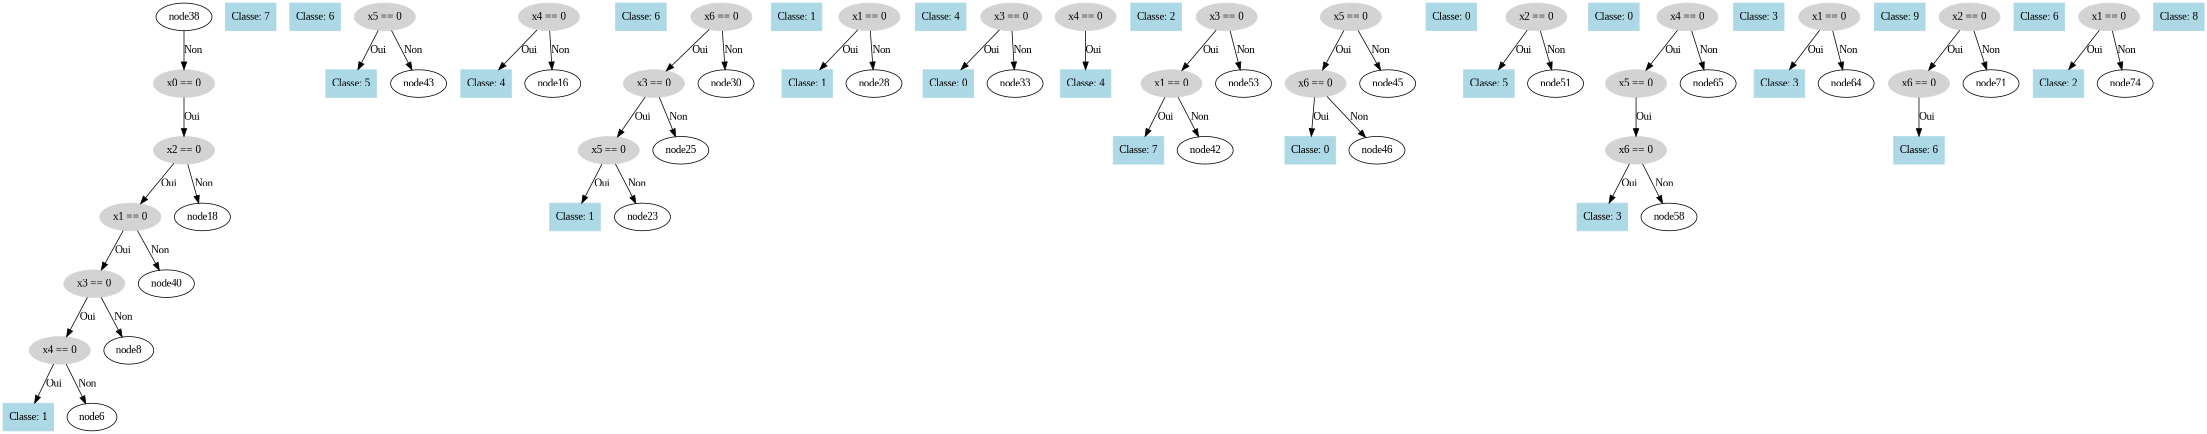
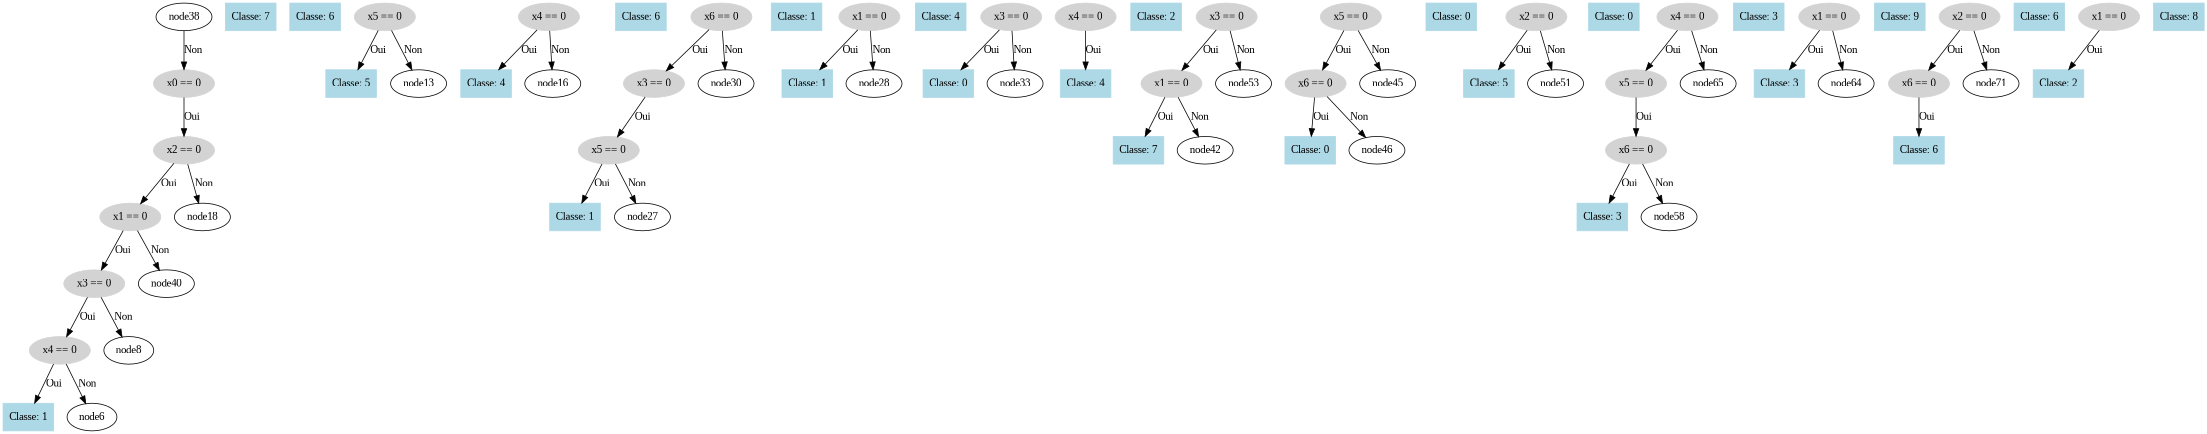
(419, 84) -> (419, 84)
(2125, 84) -> none
(681, 150) -> none
(642, 217) -> (642, 217)
